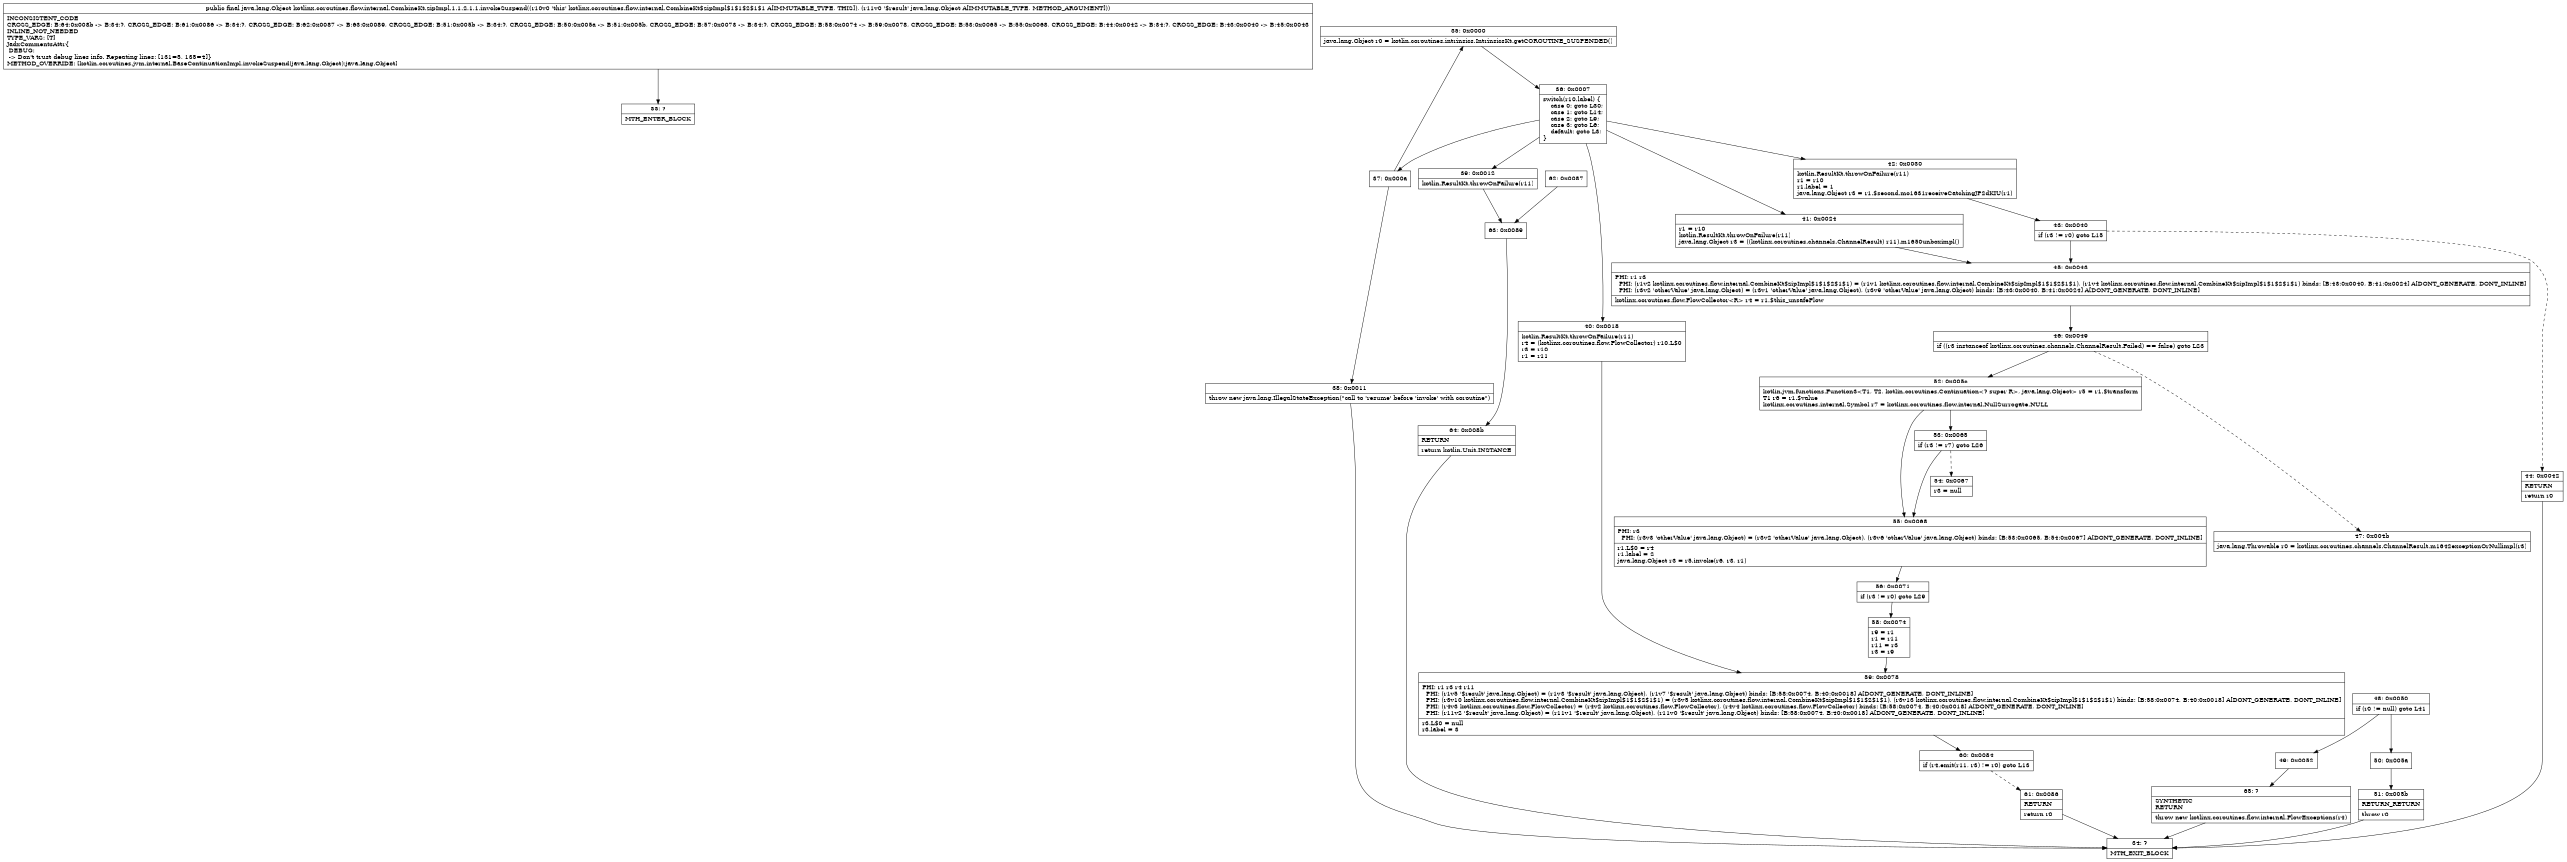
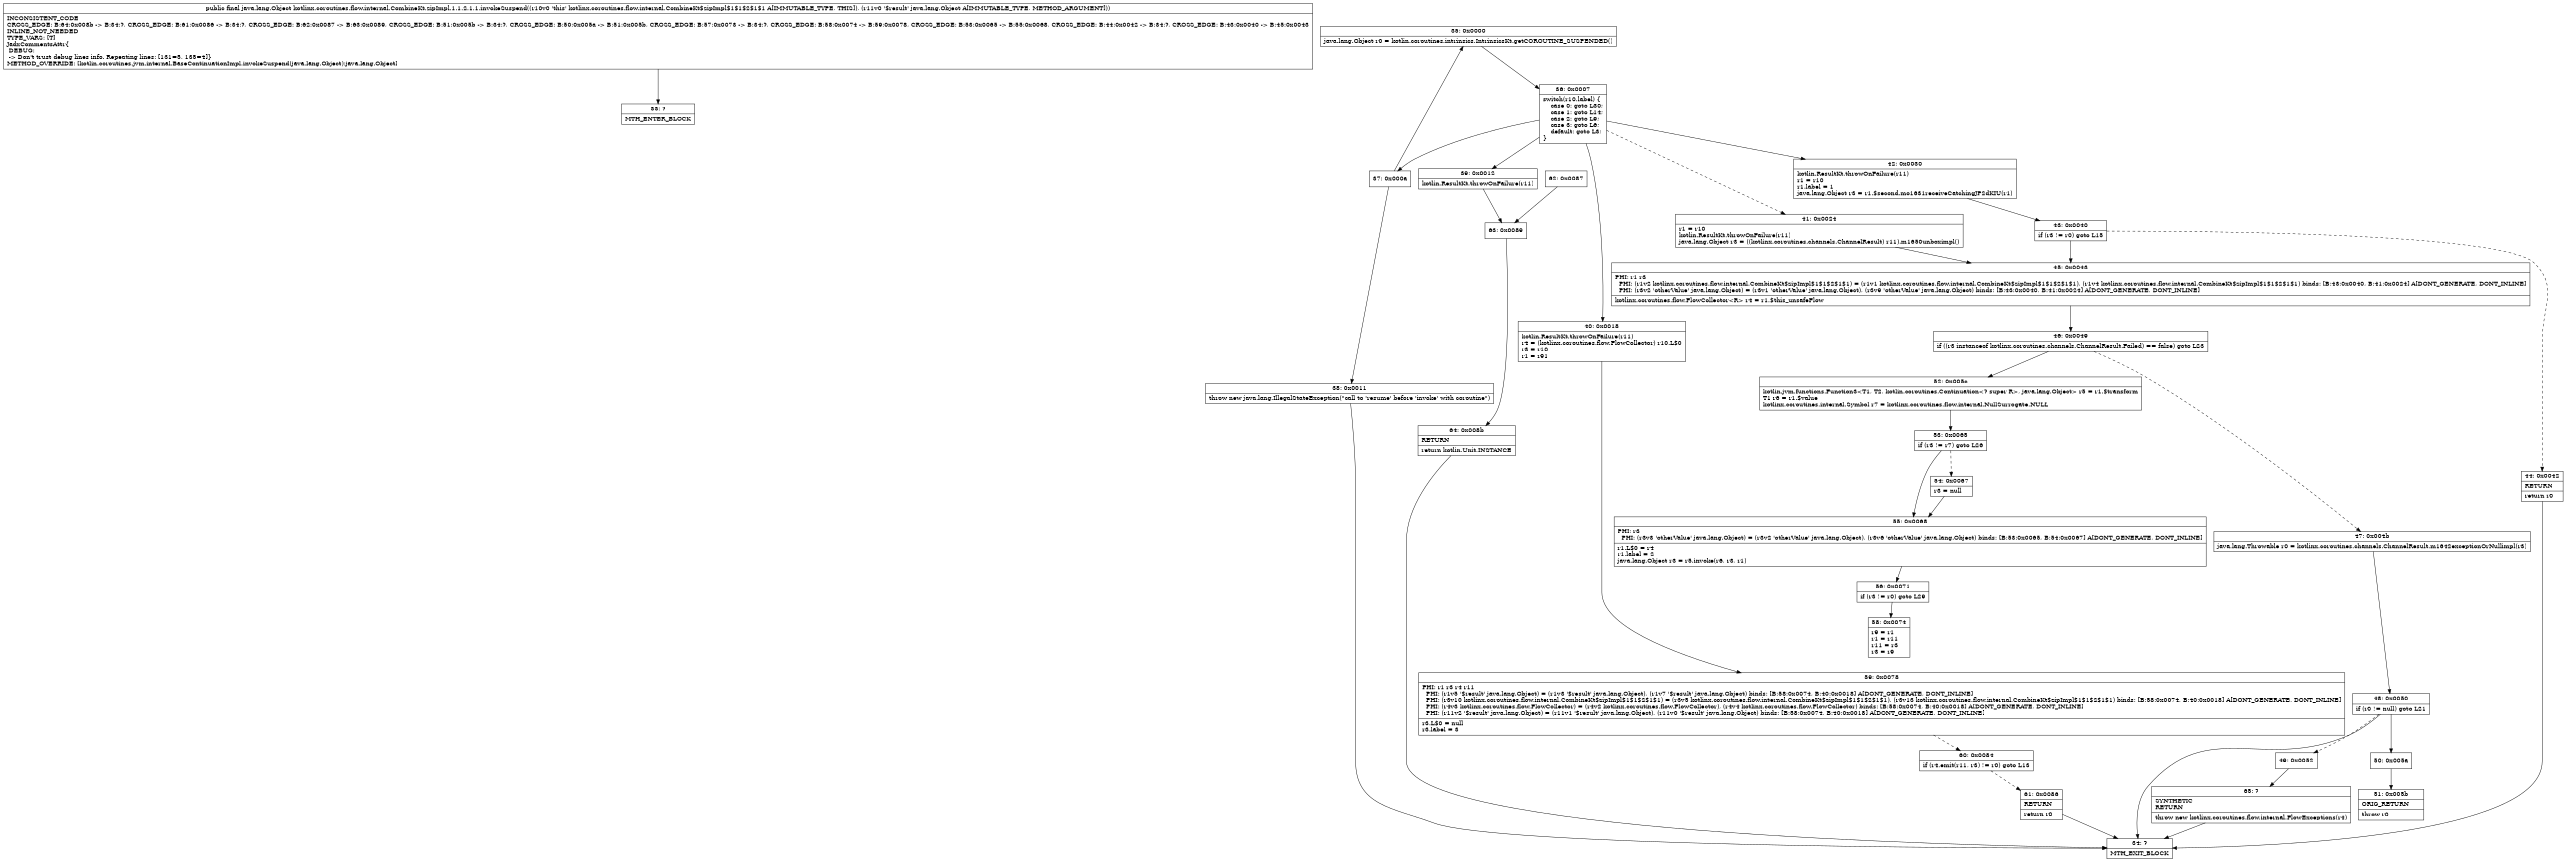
(1694, 171) -> (1694, 171)
(1535, 356) -> (1535, 356)
(1902, 458) -> (1938, 505)
none -> (2381, 620)
(1886, 663) -> none
(2391, 709) -> (2391, 709)
(2350, 735) -> (2335, 743)
(1945, 742) -> (1945, 742)
(2391, 804) -> (2385, 804)
(2271, 840) -> (2237, 749)
